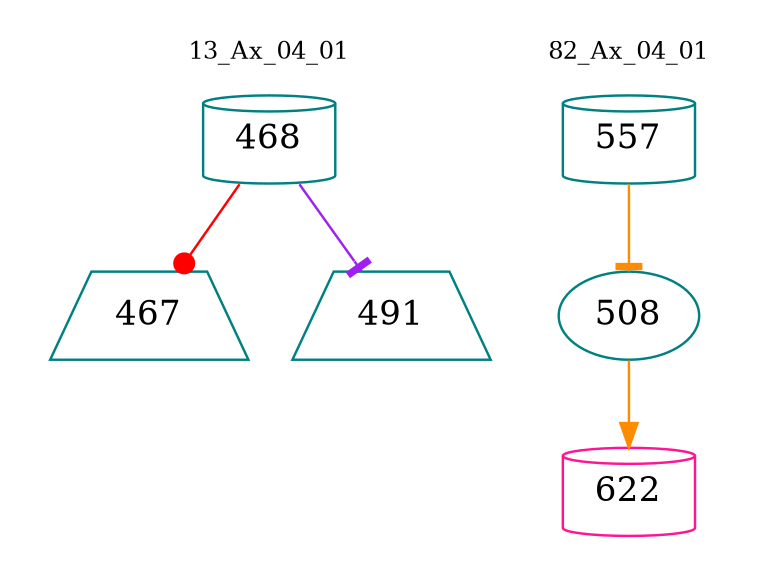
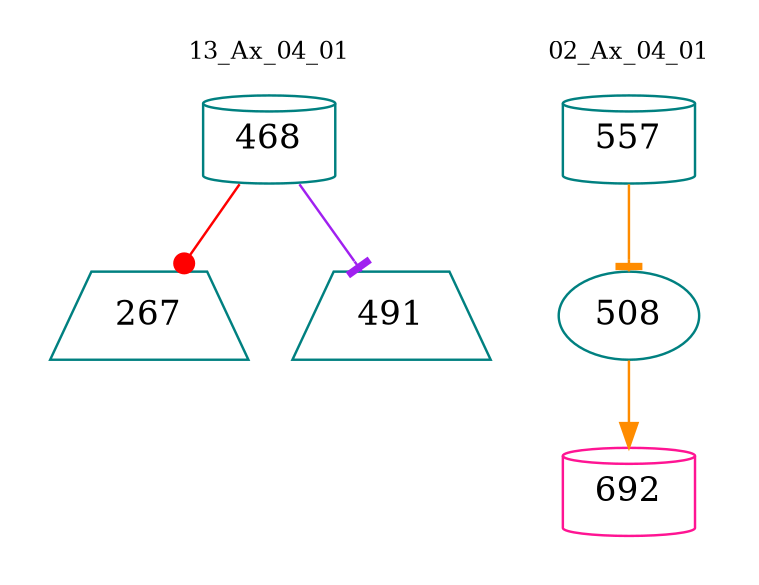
(629, 53) -> (629, 53)
(149, 316) -> (149, 316)
(629, 492) -> (629, 492)
